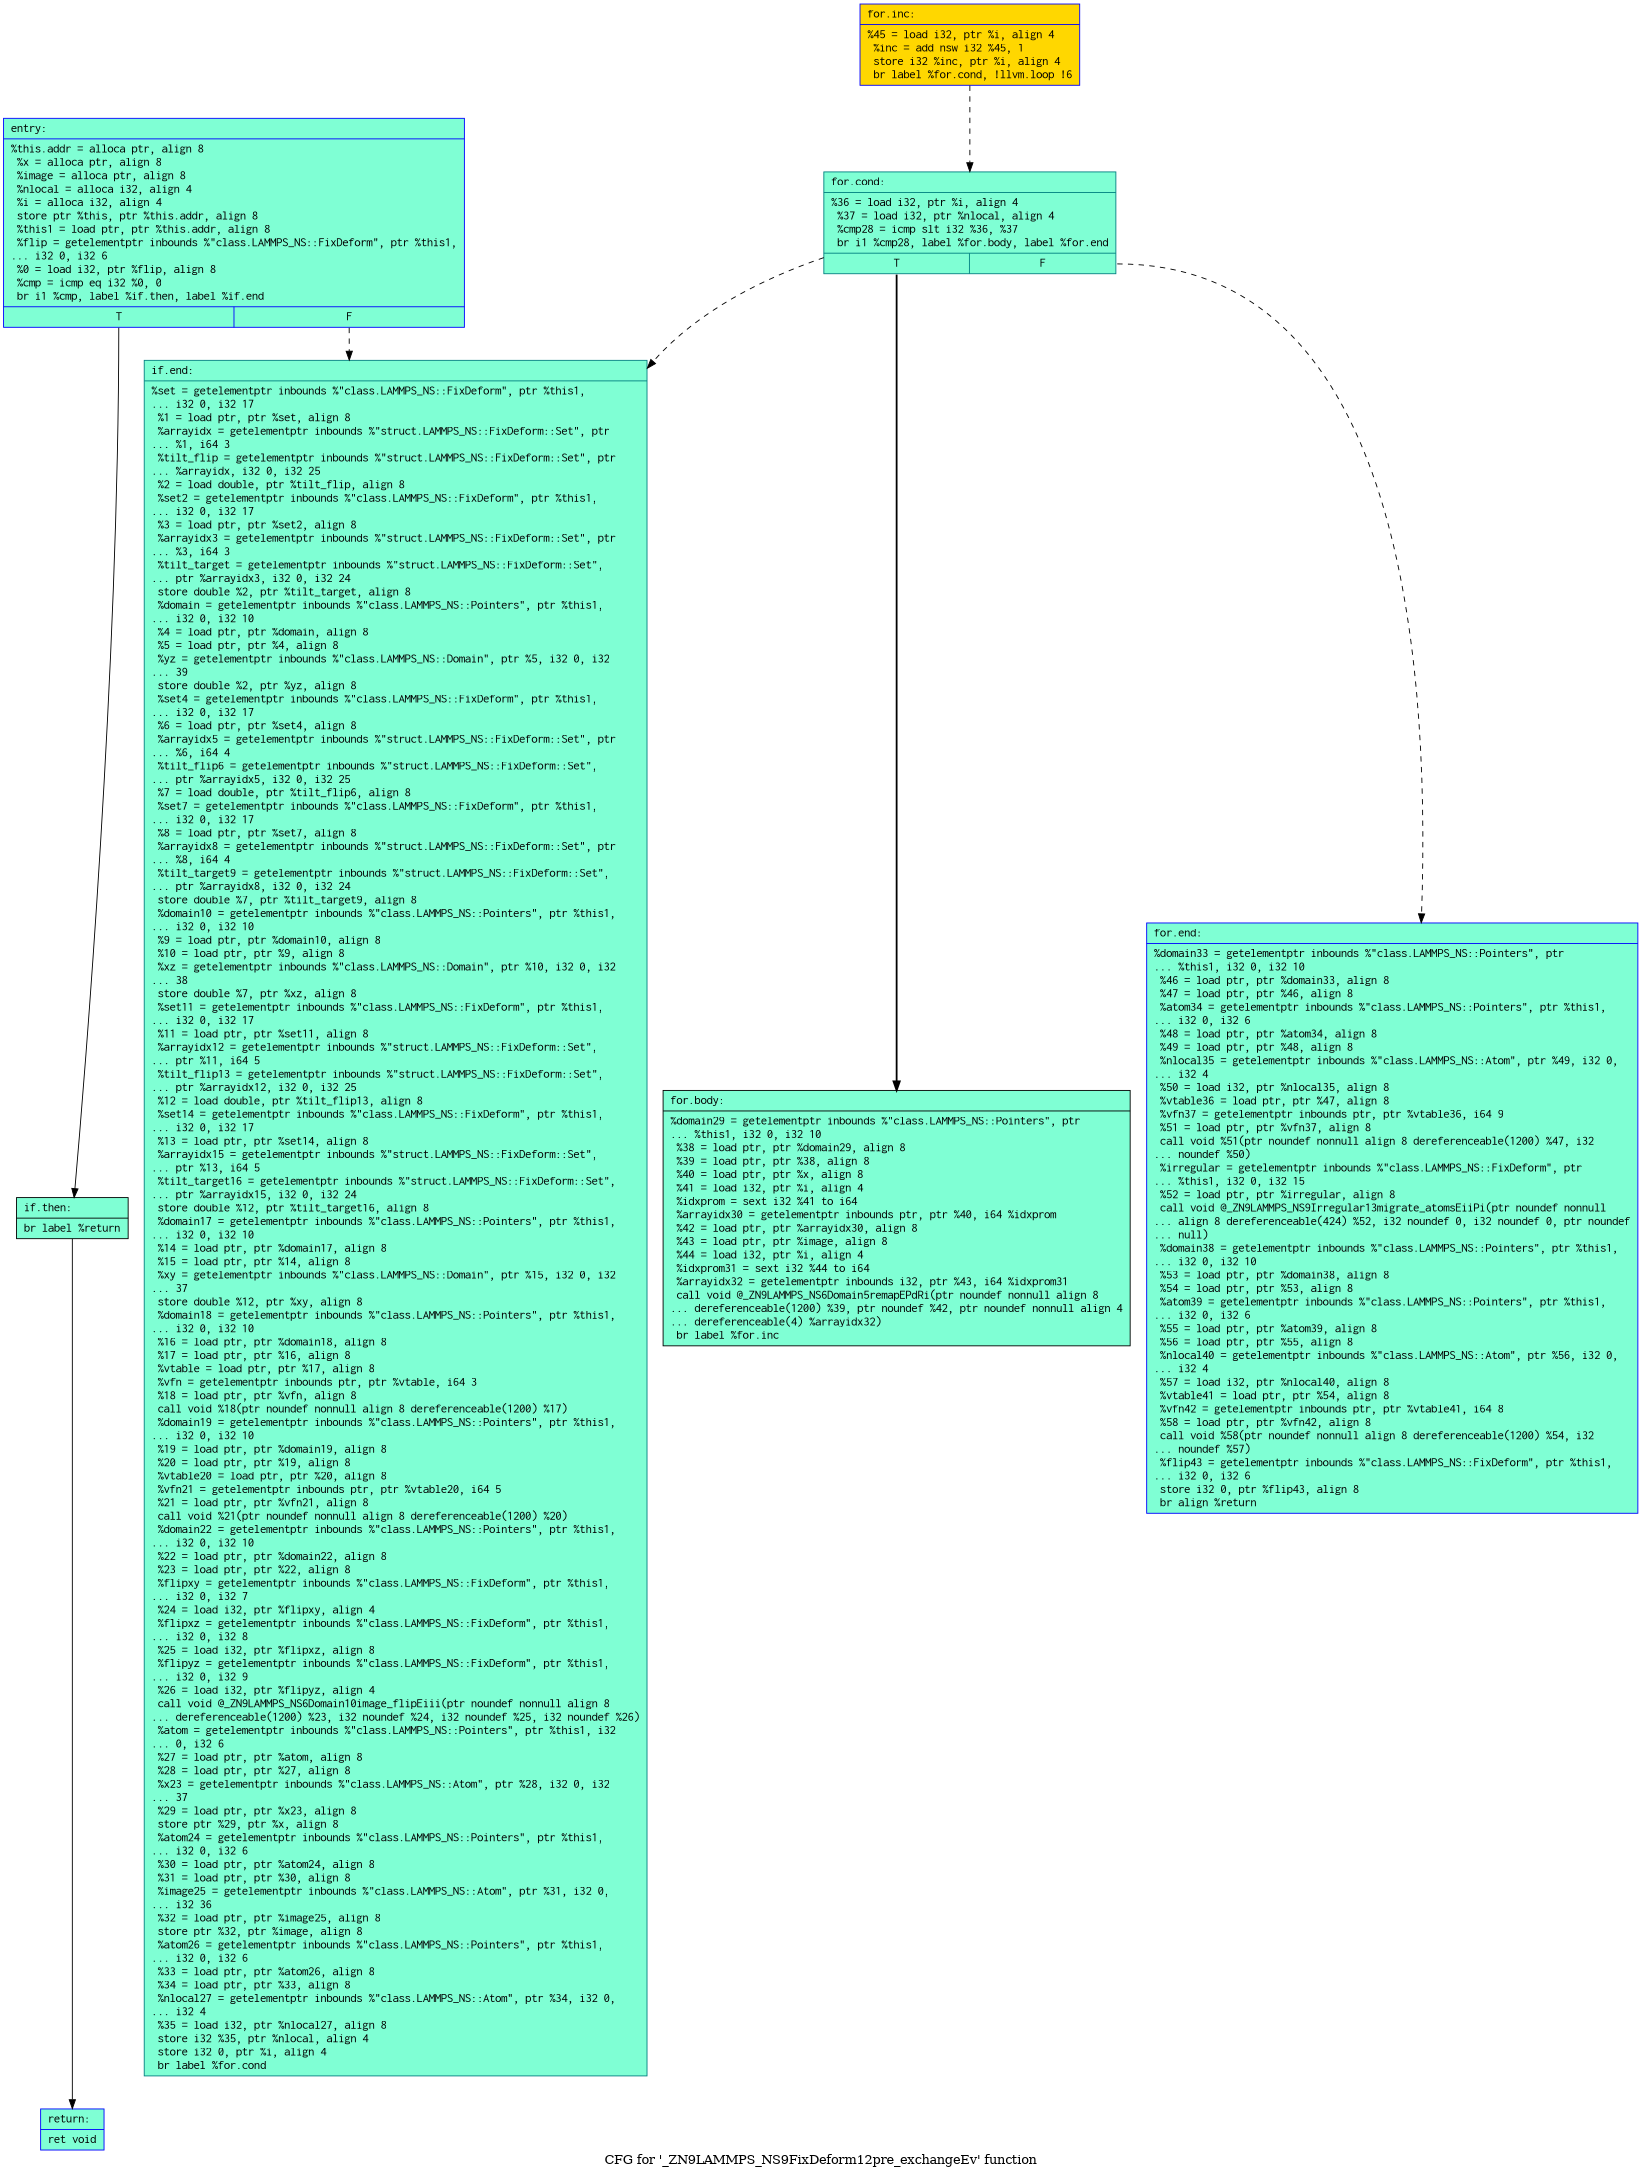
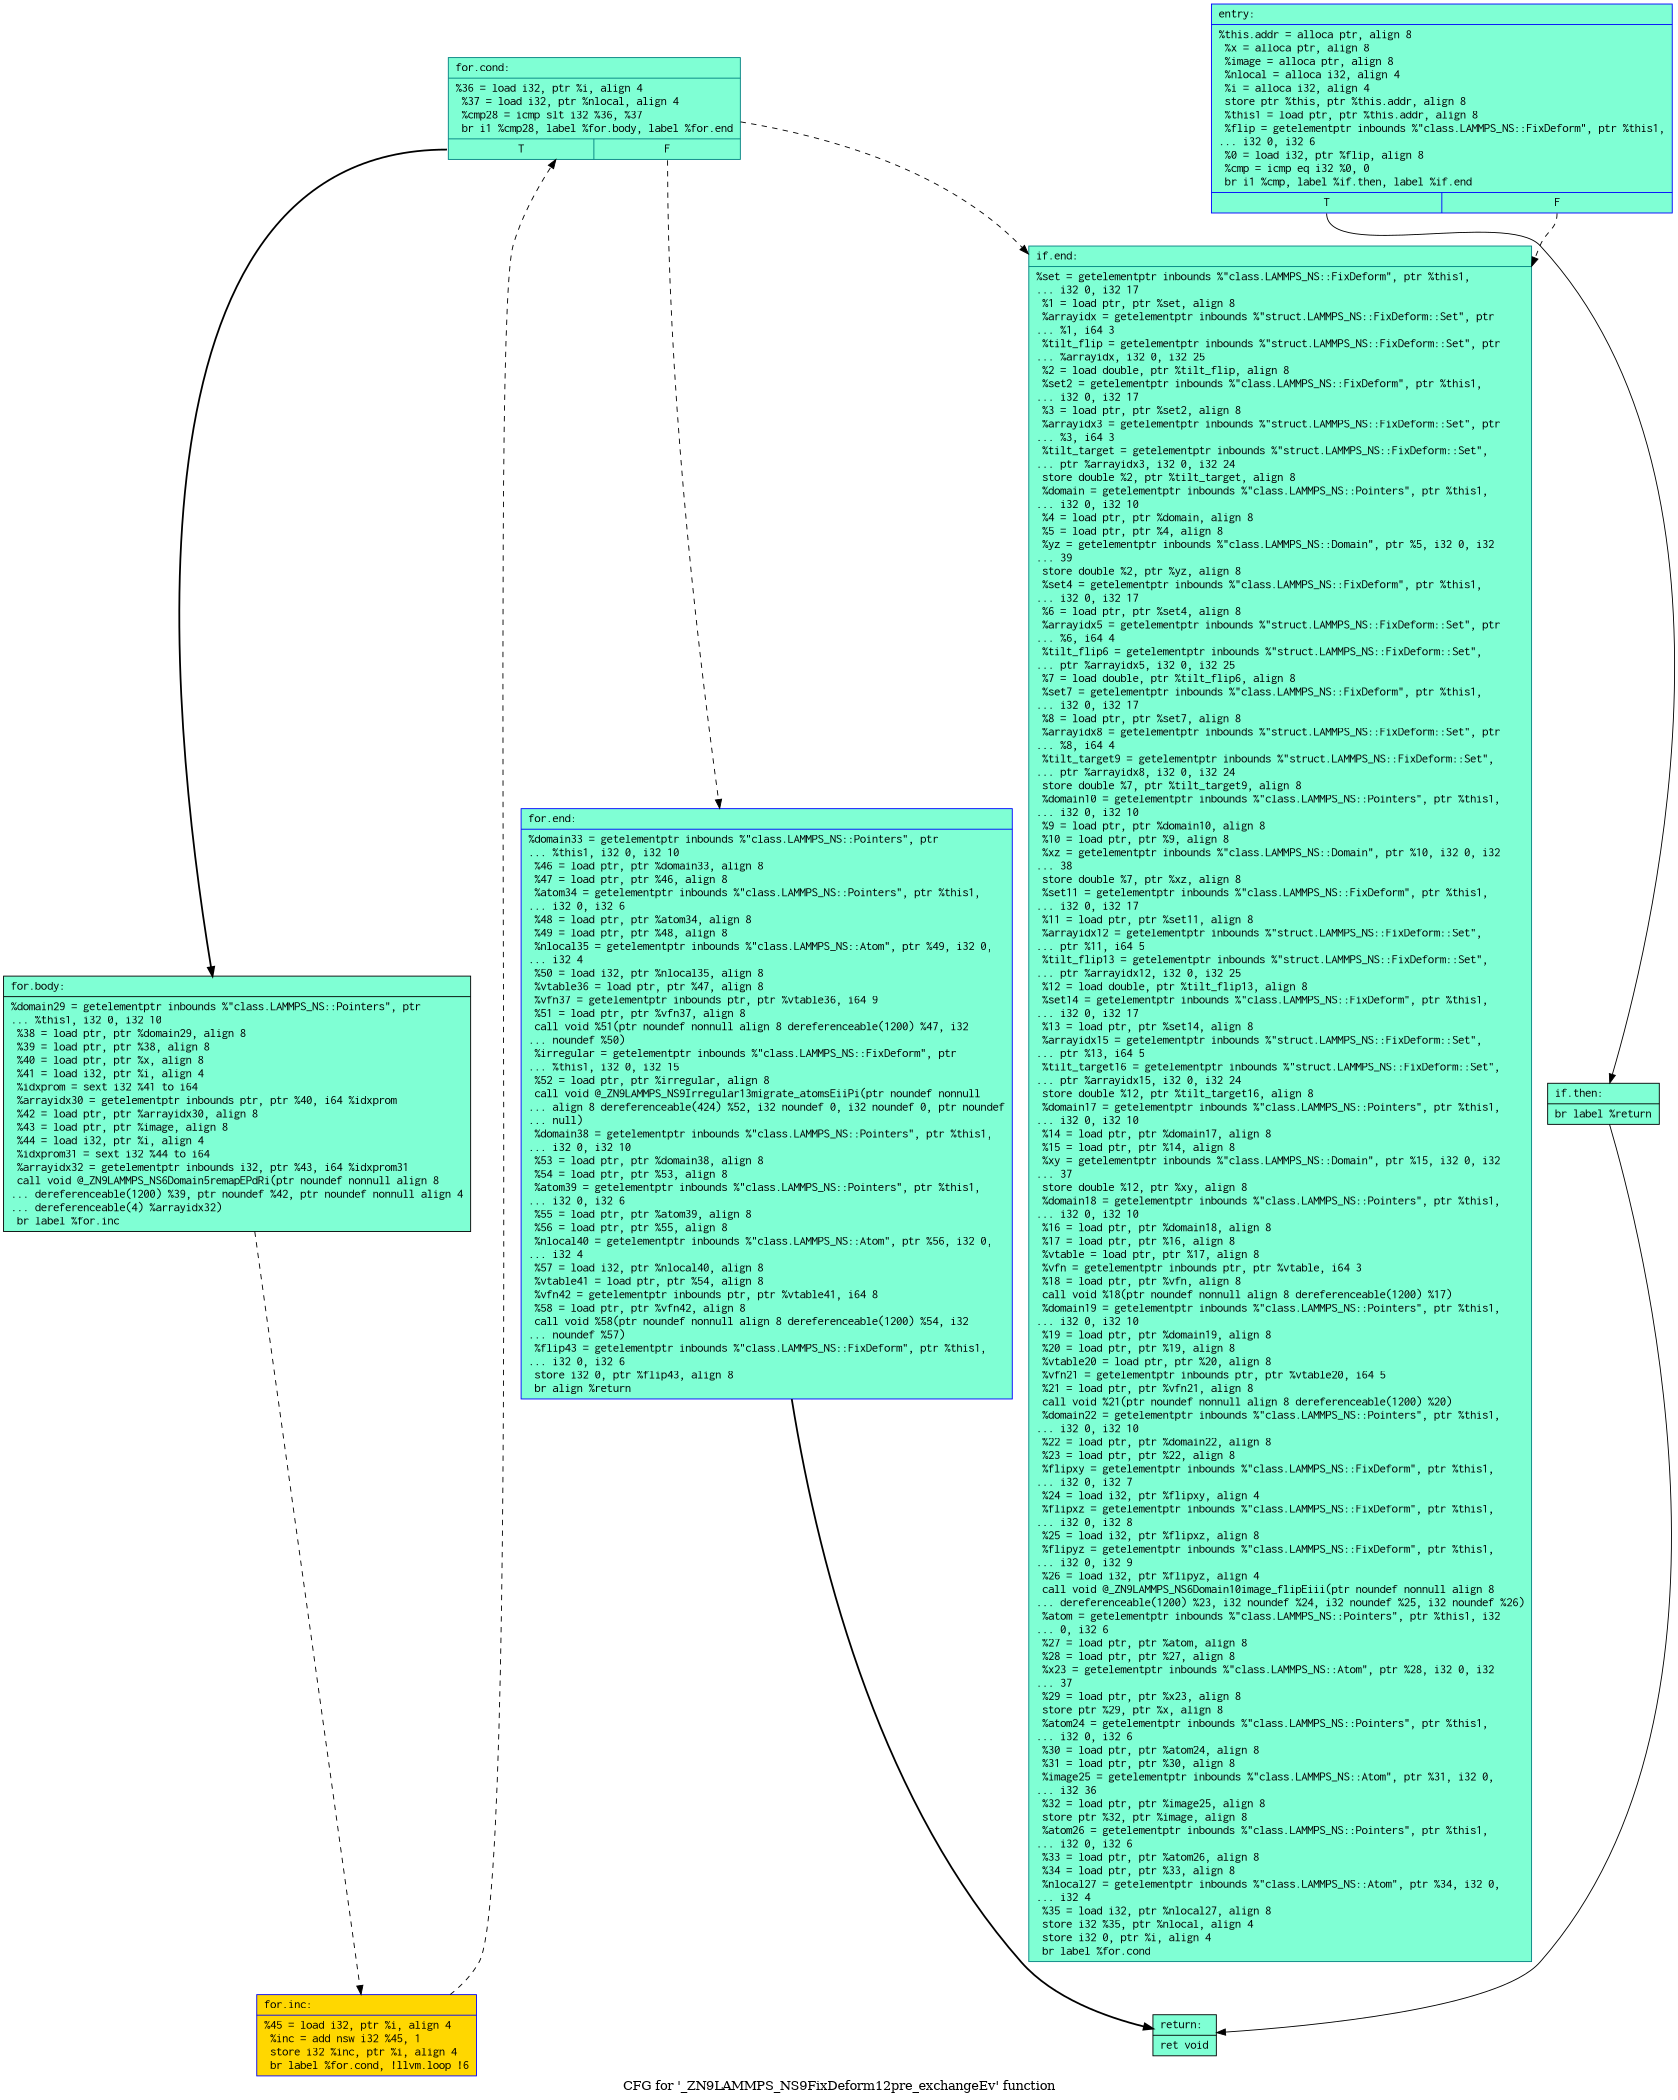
none -> (307, 1608)
none -> (896, 1762)
(72, 2129) -> (1185, 2035)
